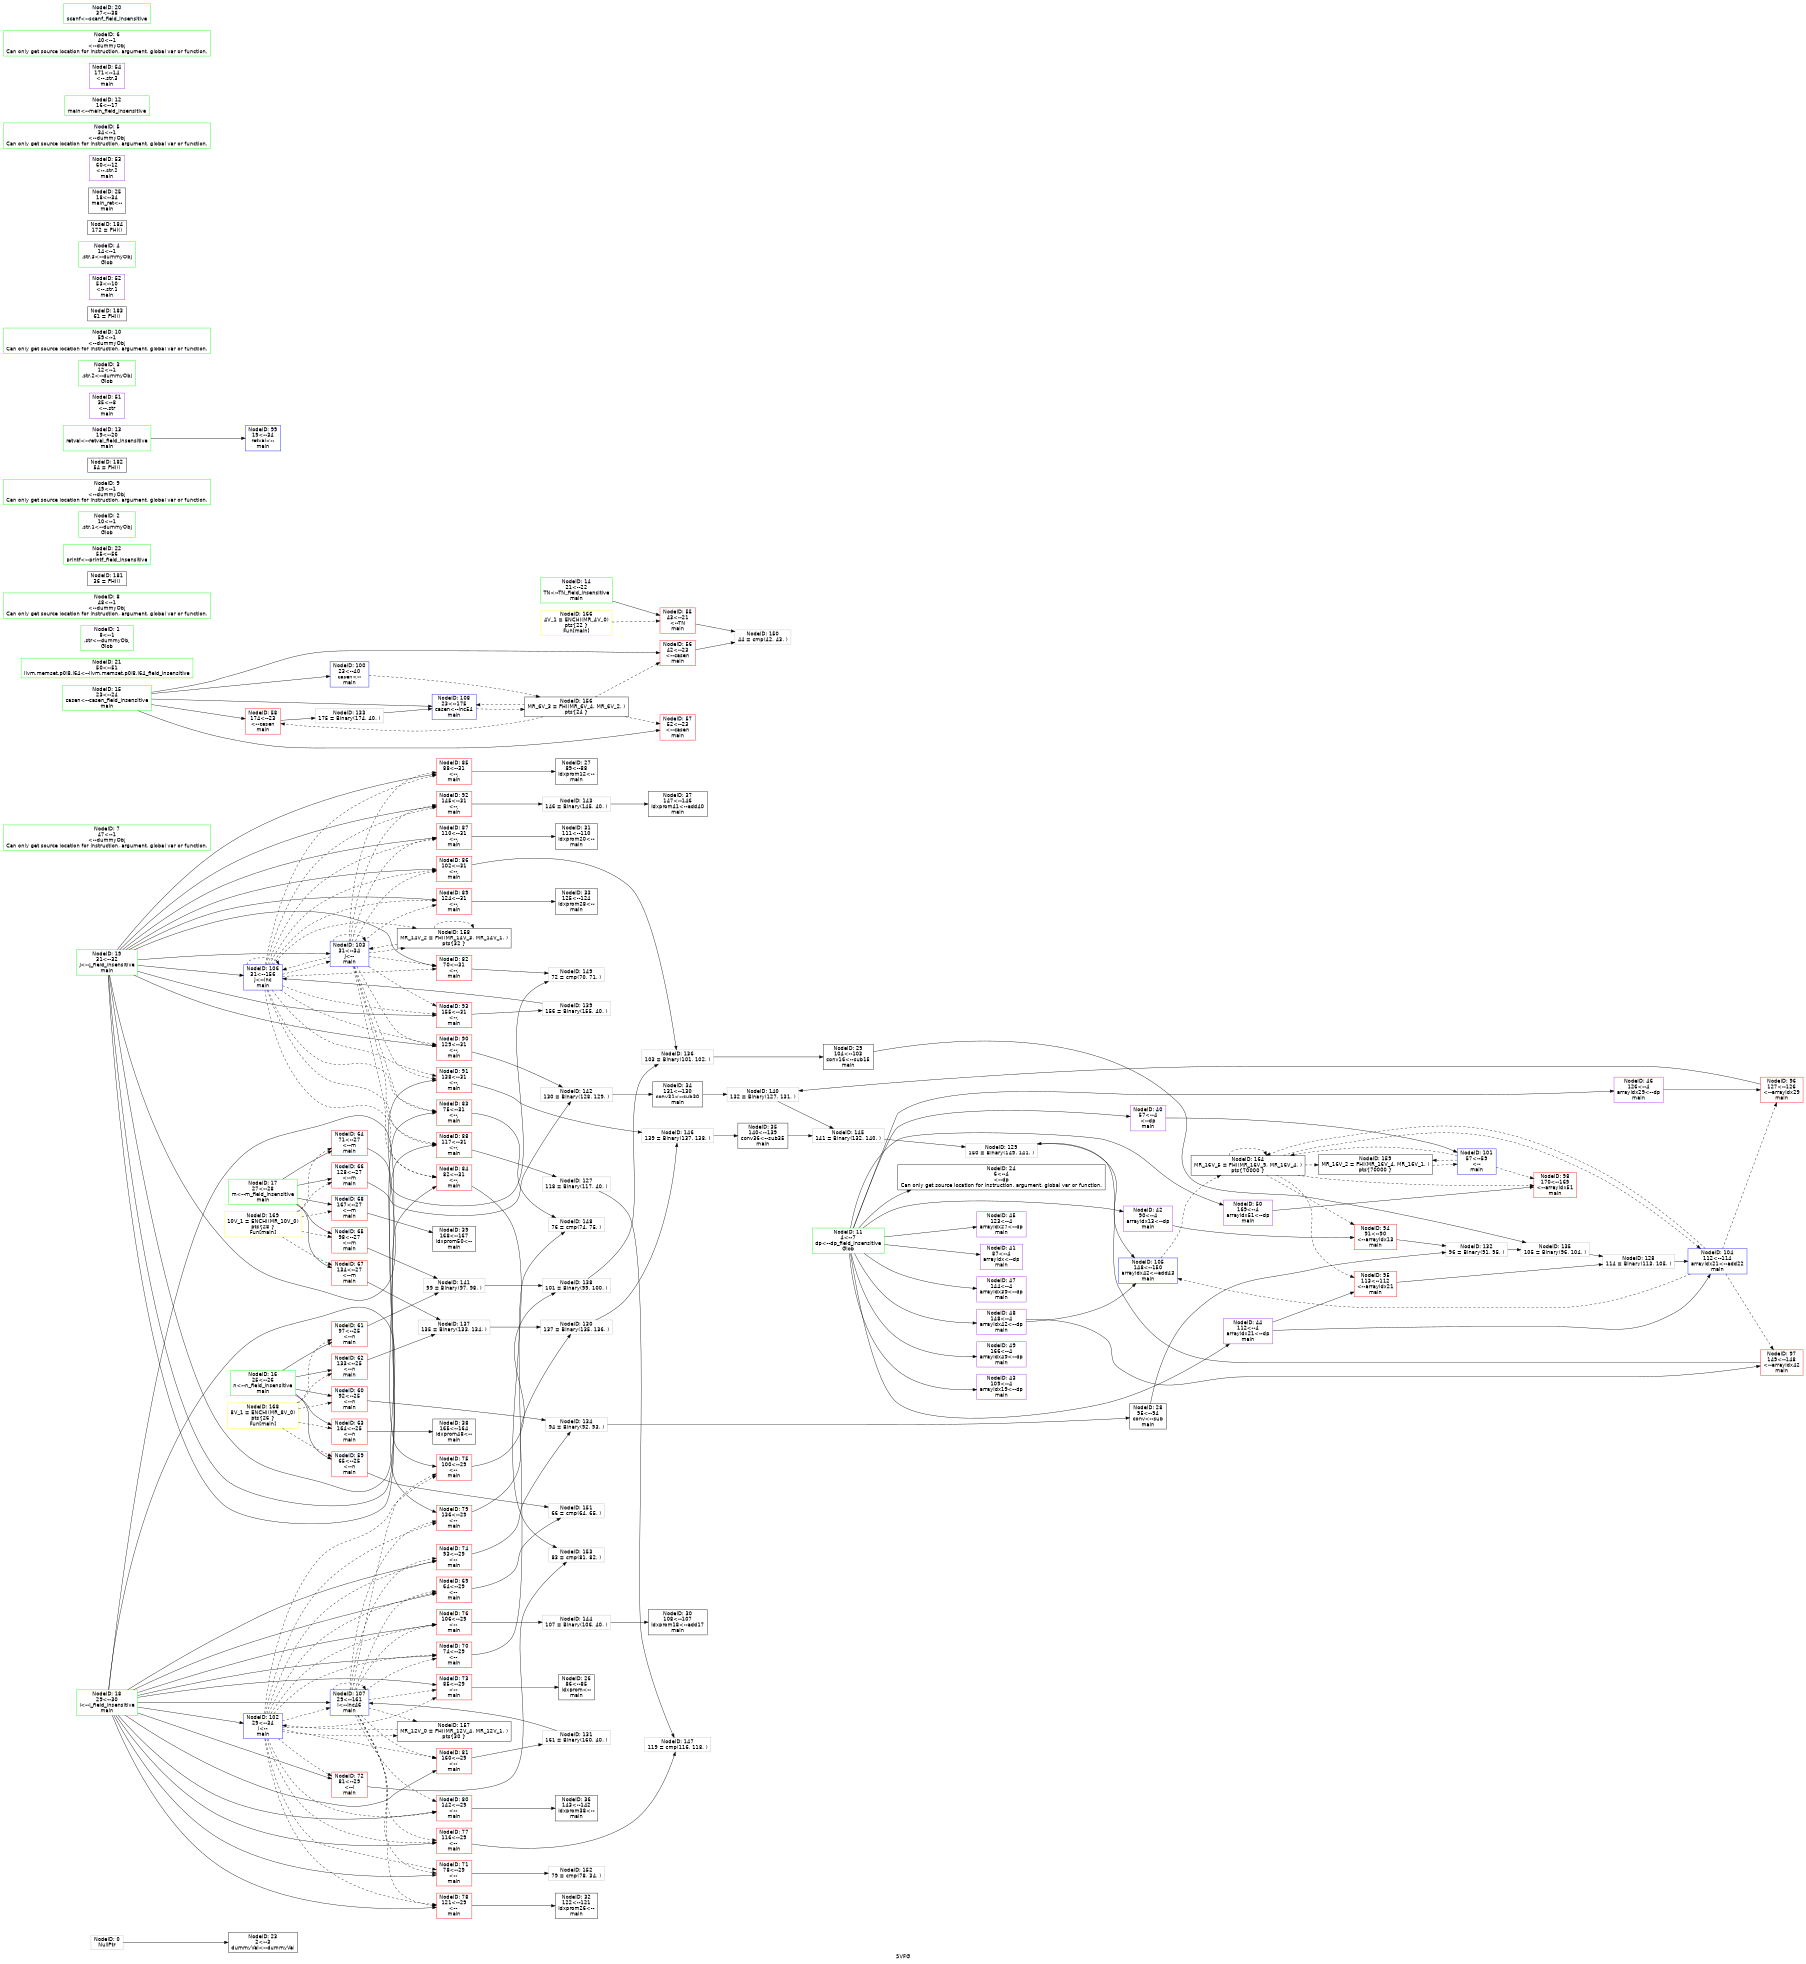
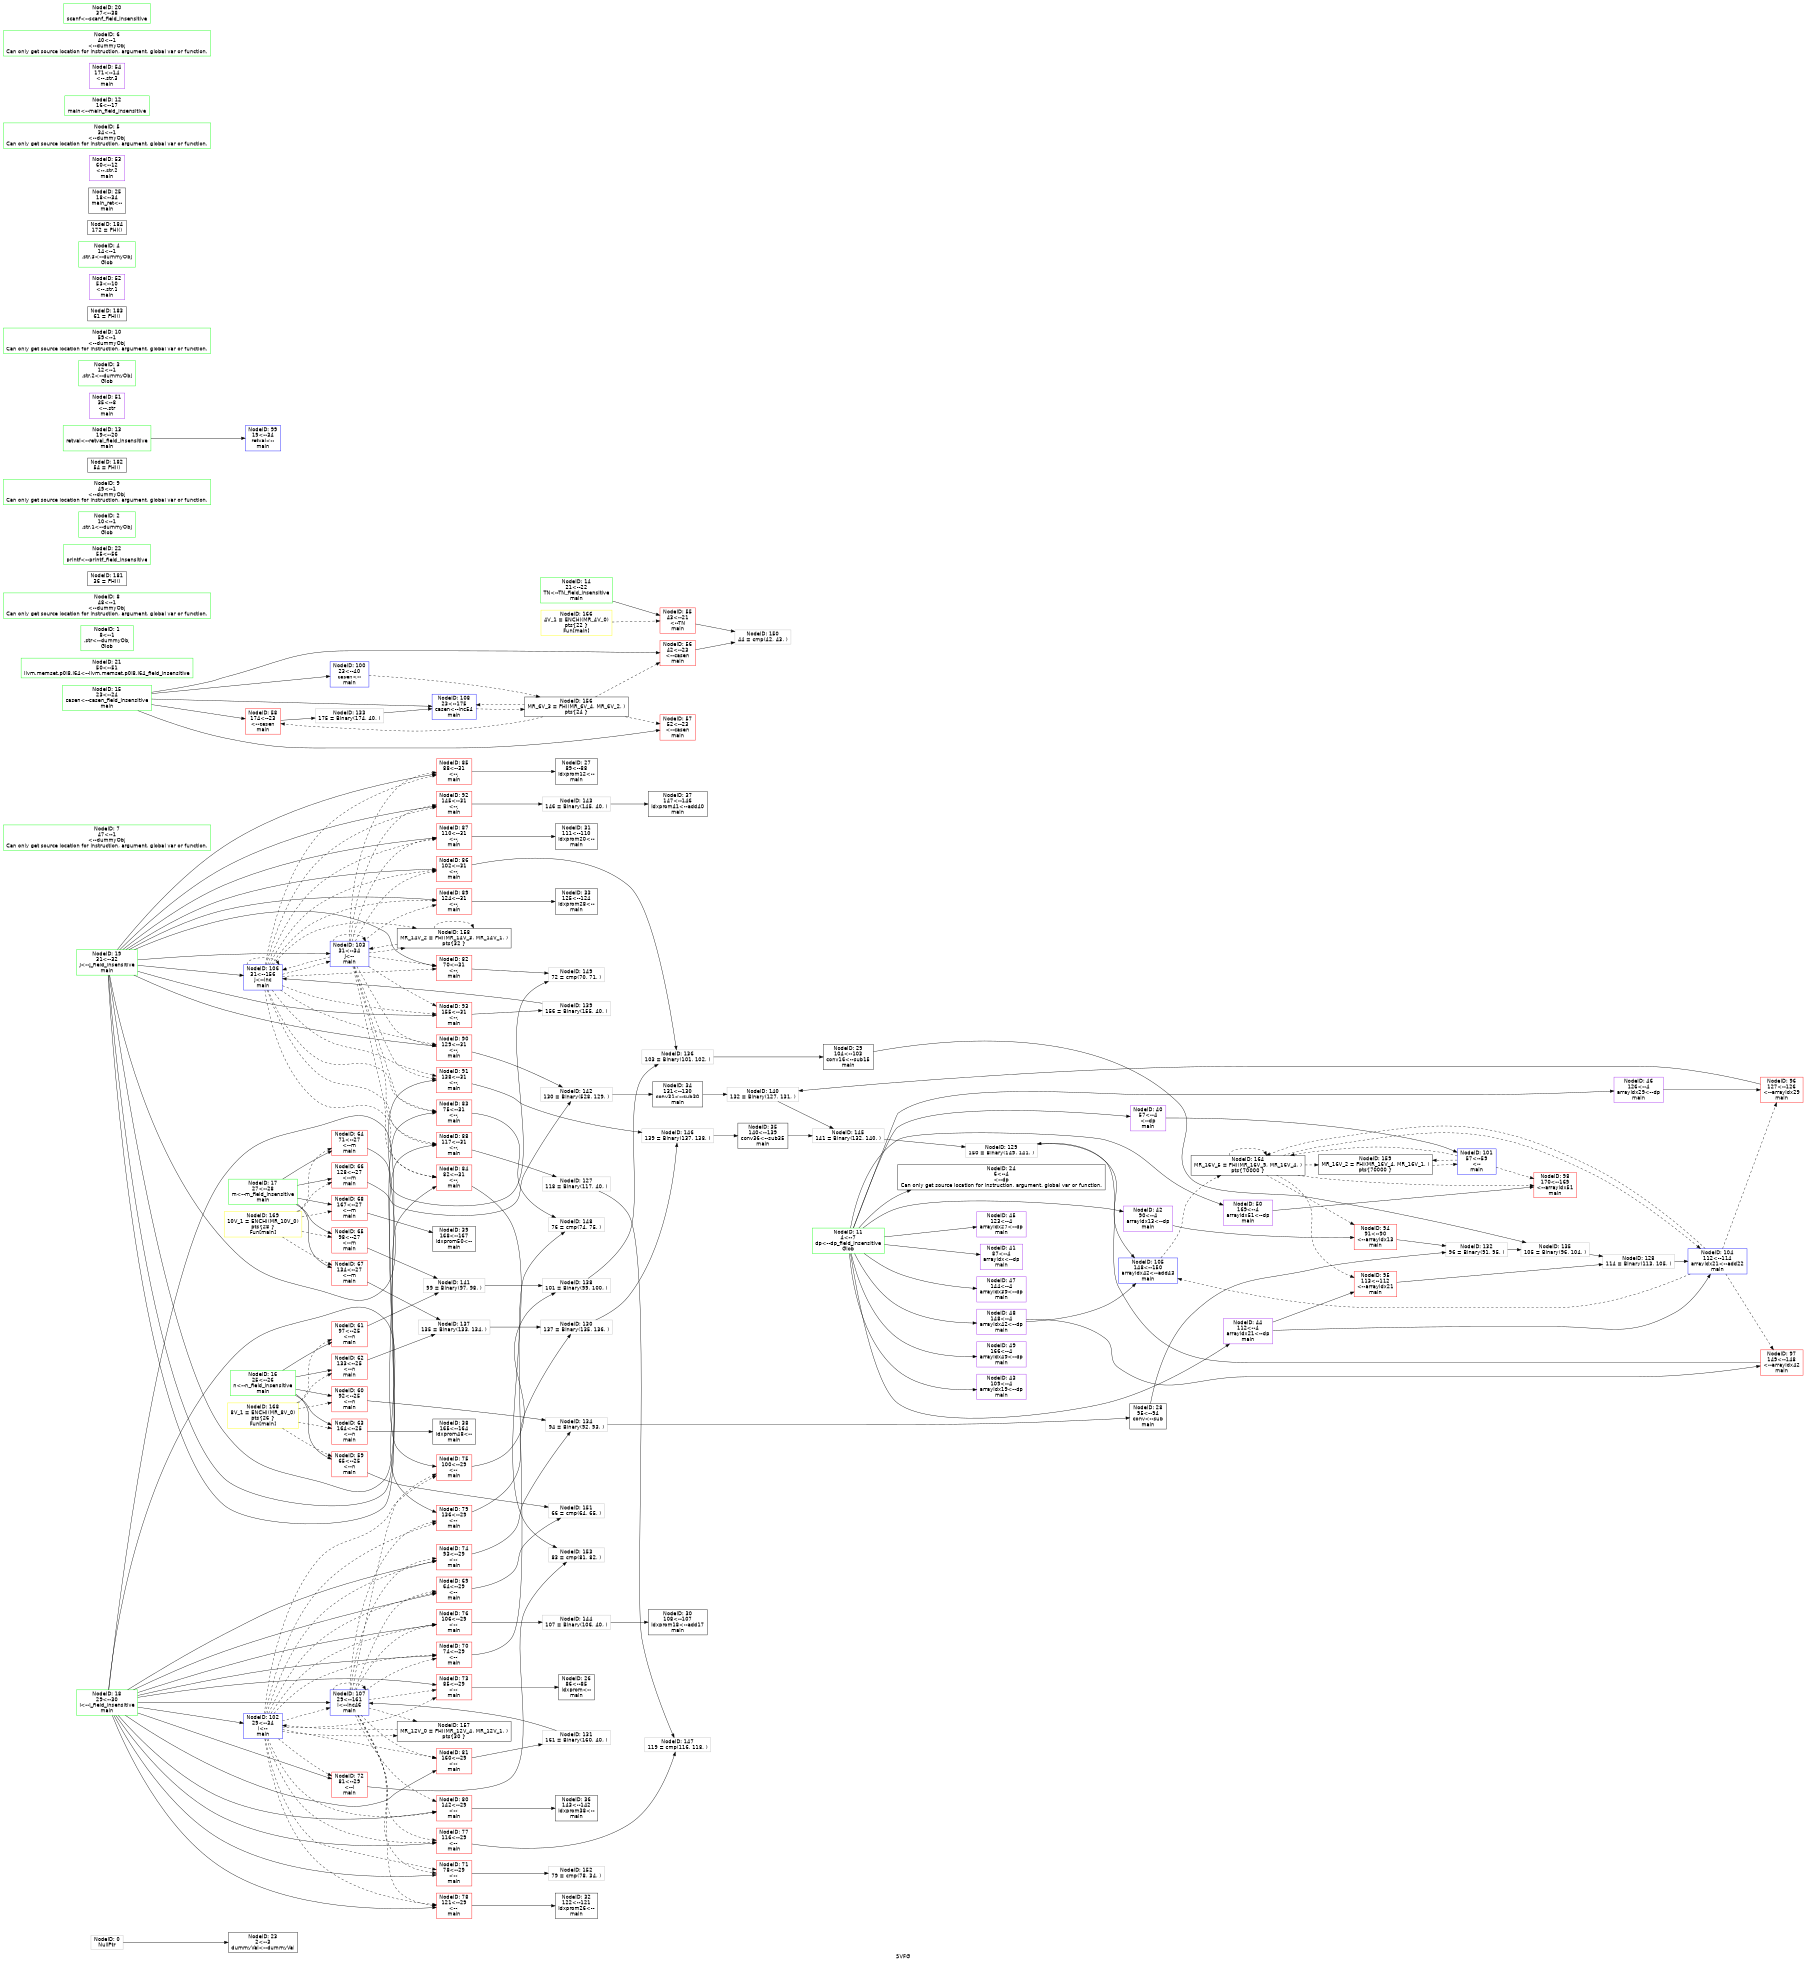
(576, 1097) -> (576, 1097)
